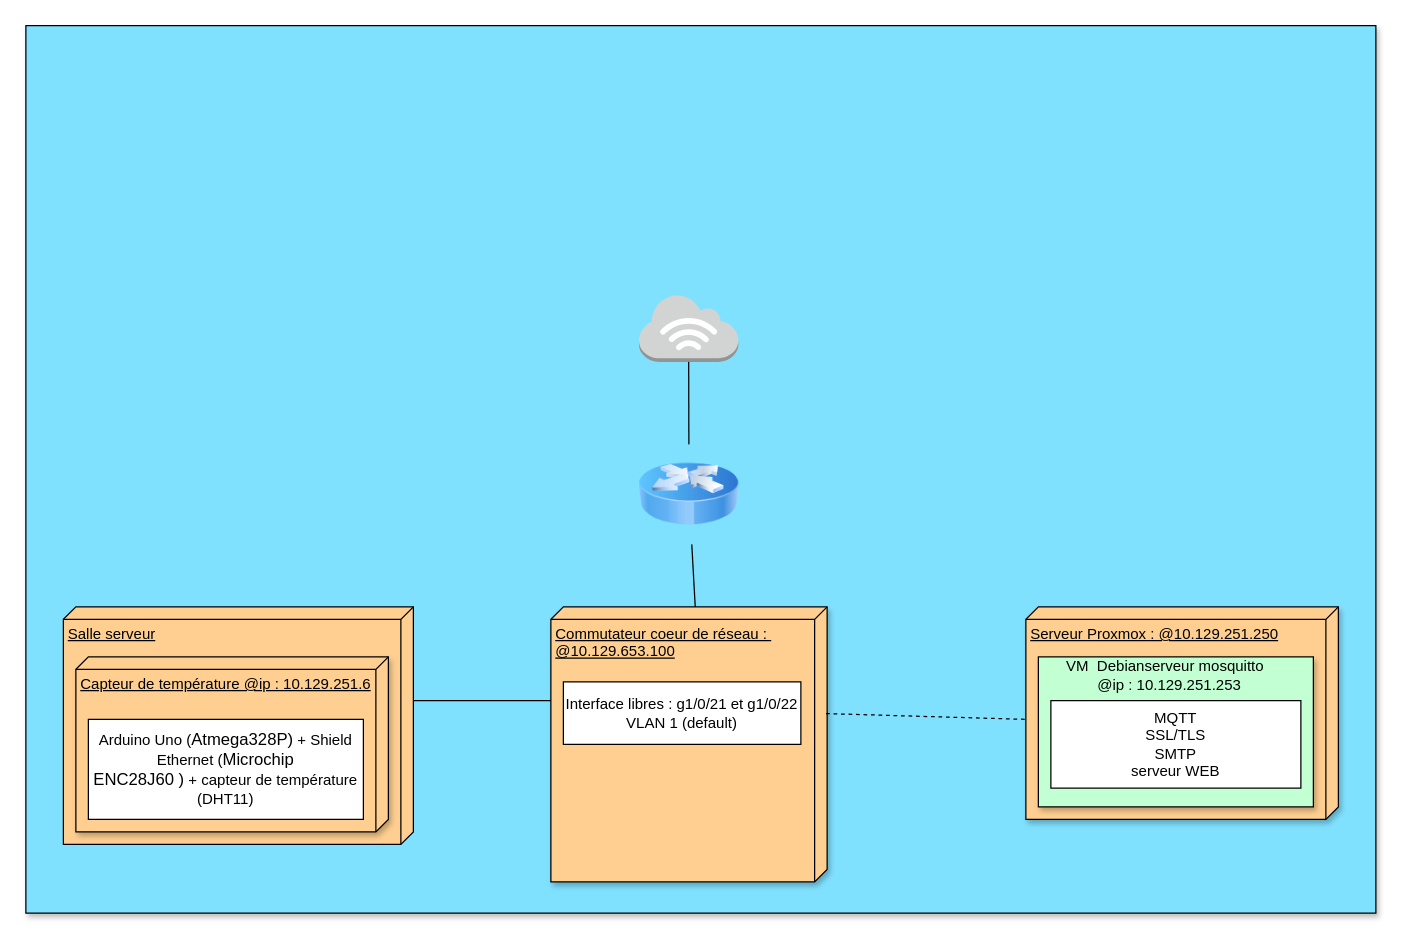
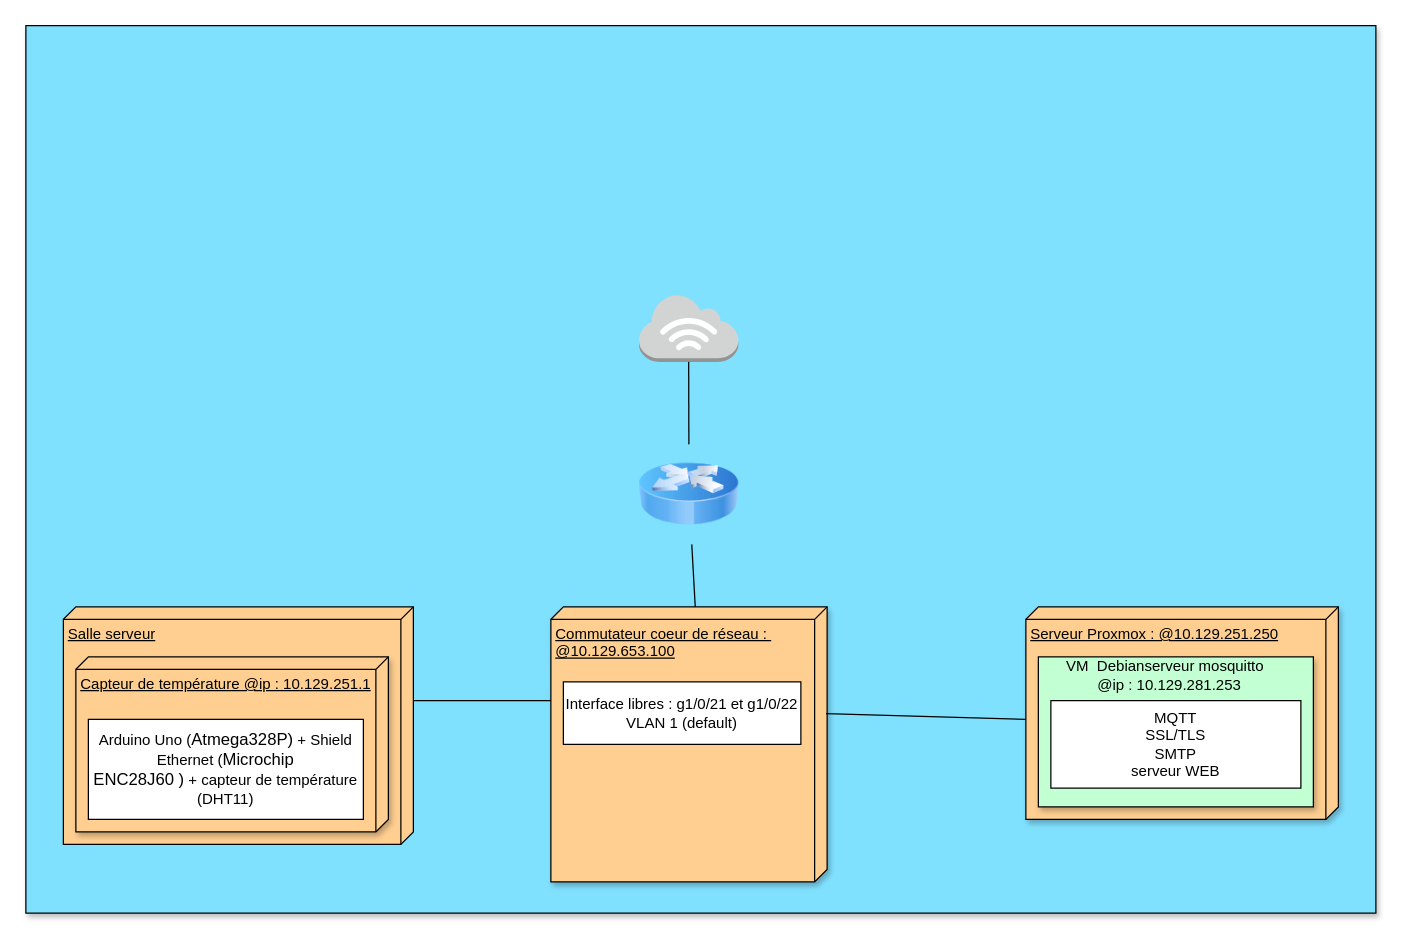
(1169, 676) -> (1169, 676)
(227, 694) -> (227, 694)
(924, 716) -> (924, 716)
